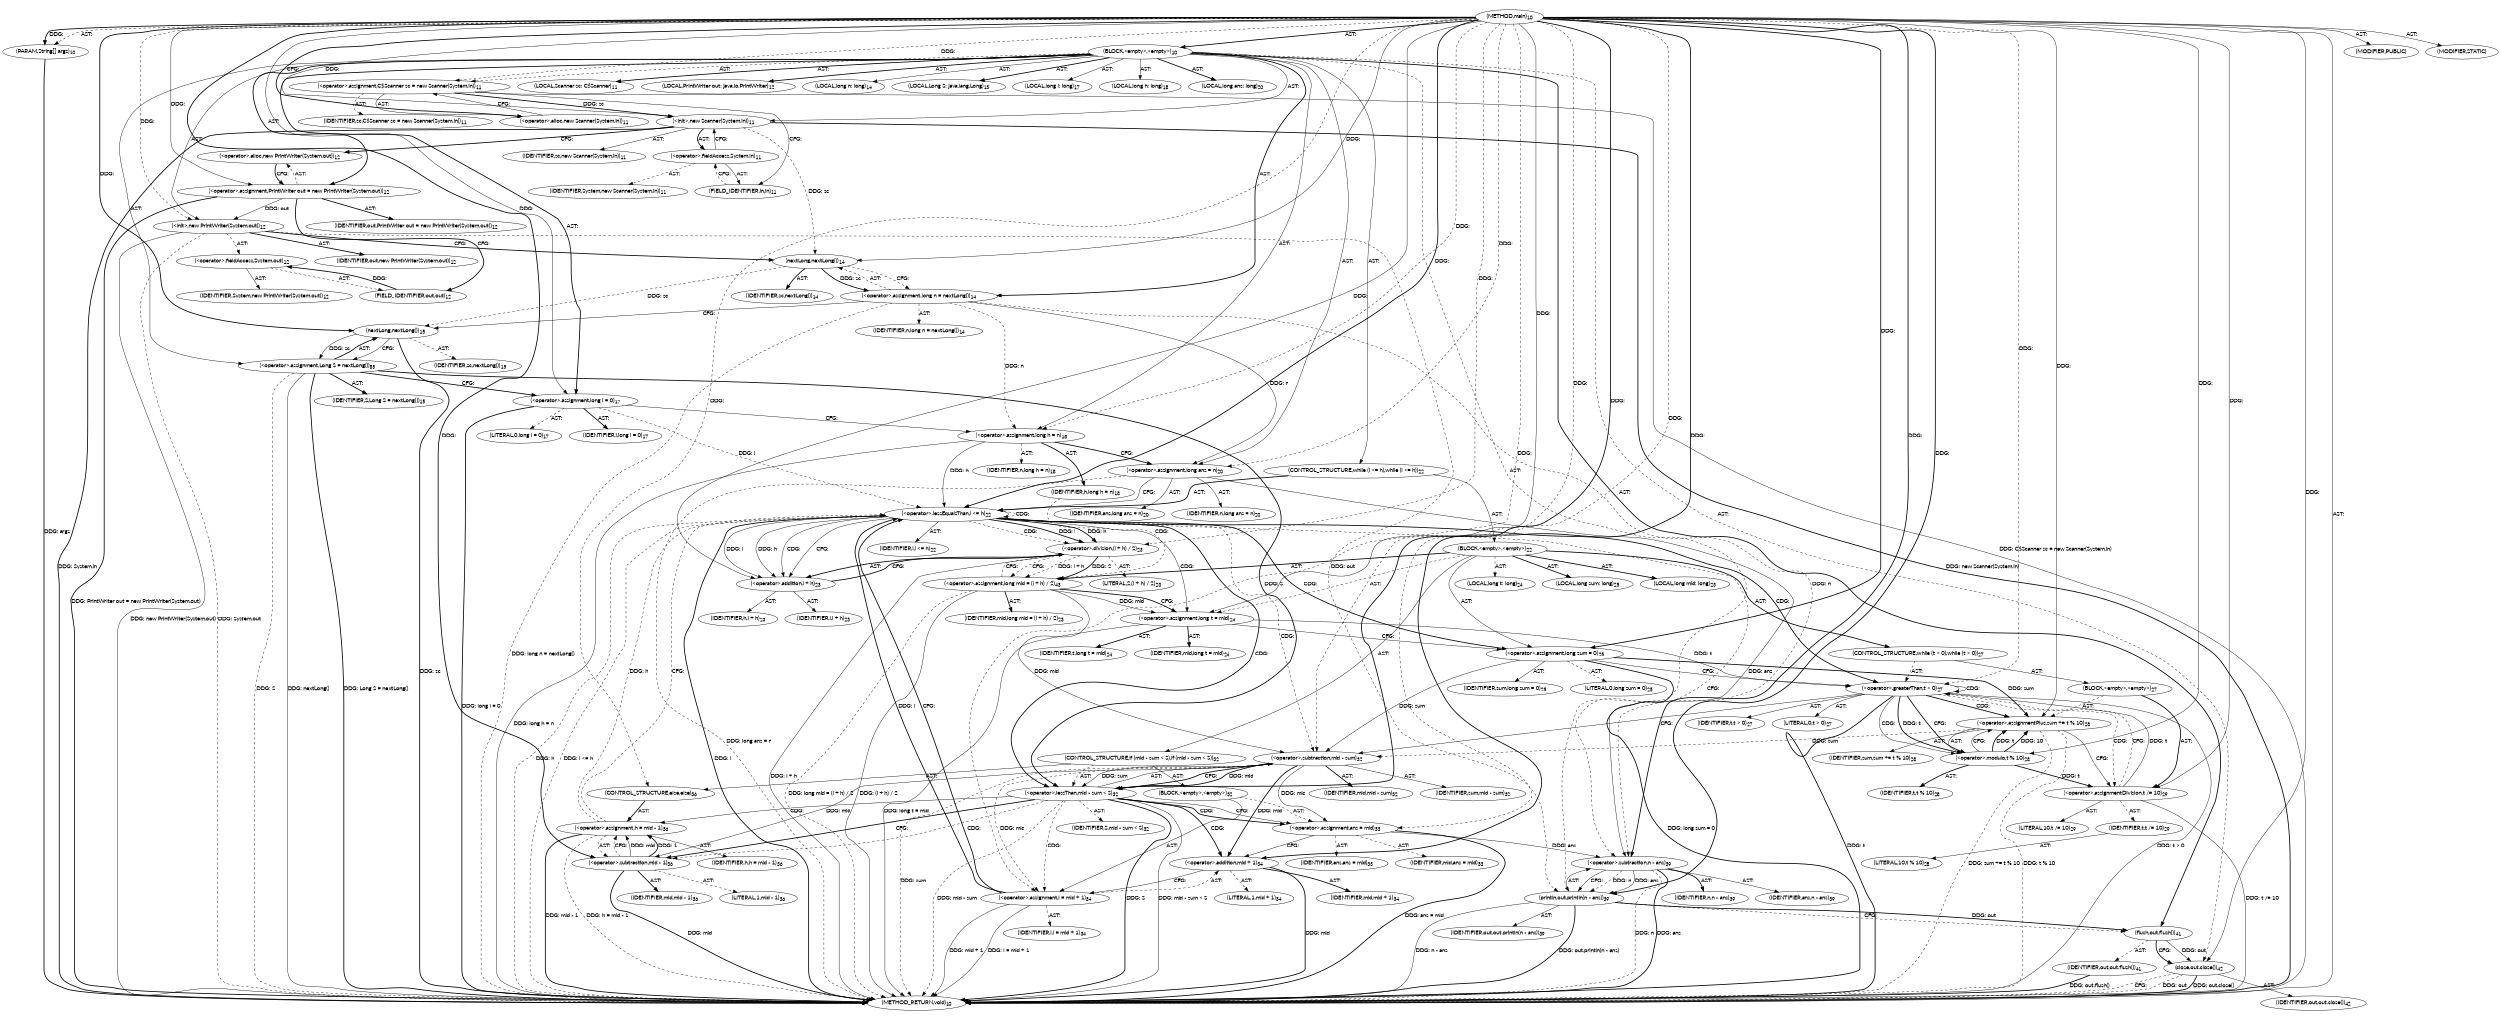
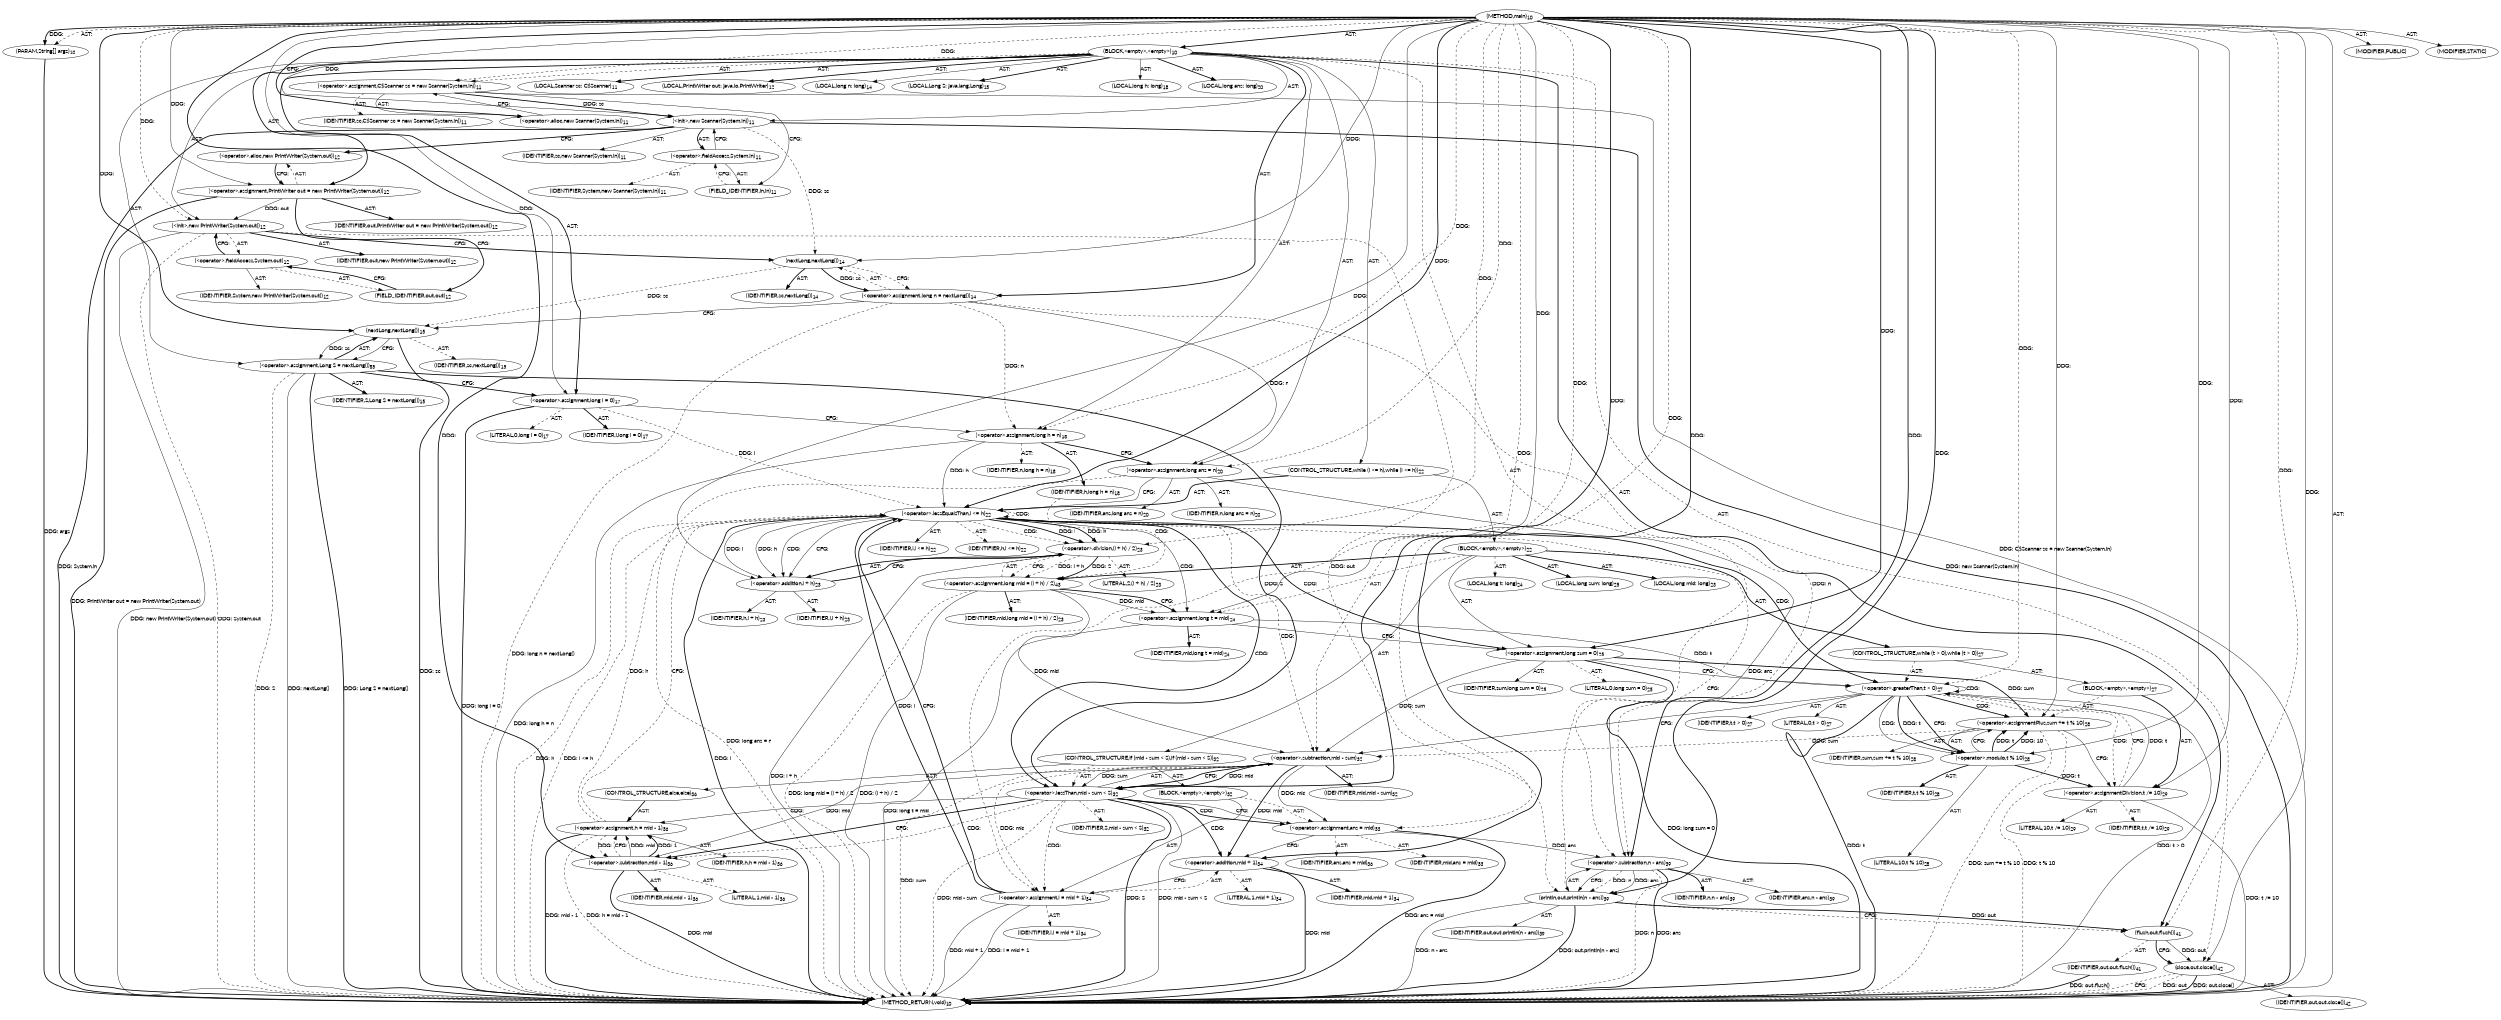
(1052, 87) -> none
(852, 227) -> (2278, 129)
none -> (218, 247)
(381, 279) -> (381, 279)
(919, 331) -> none
none -> (997, 549)
(1013, 567) -> (1013, 567)
(1076, 654) -> none
(1473, 794) -> none
(606, 846) -> (606, 846)
(2022, 846) -> (1949, 810)
(1370, 863) -> (1370, 863)
